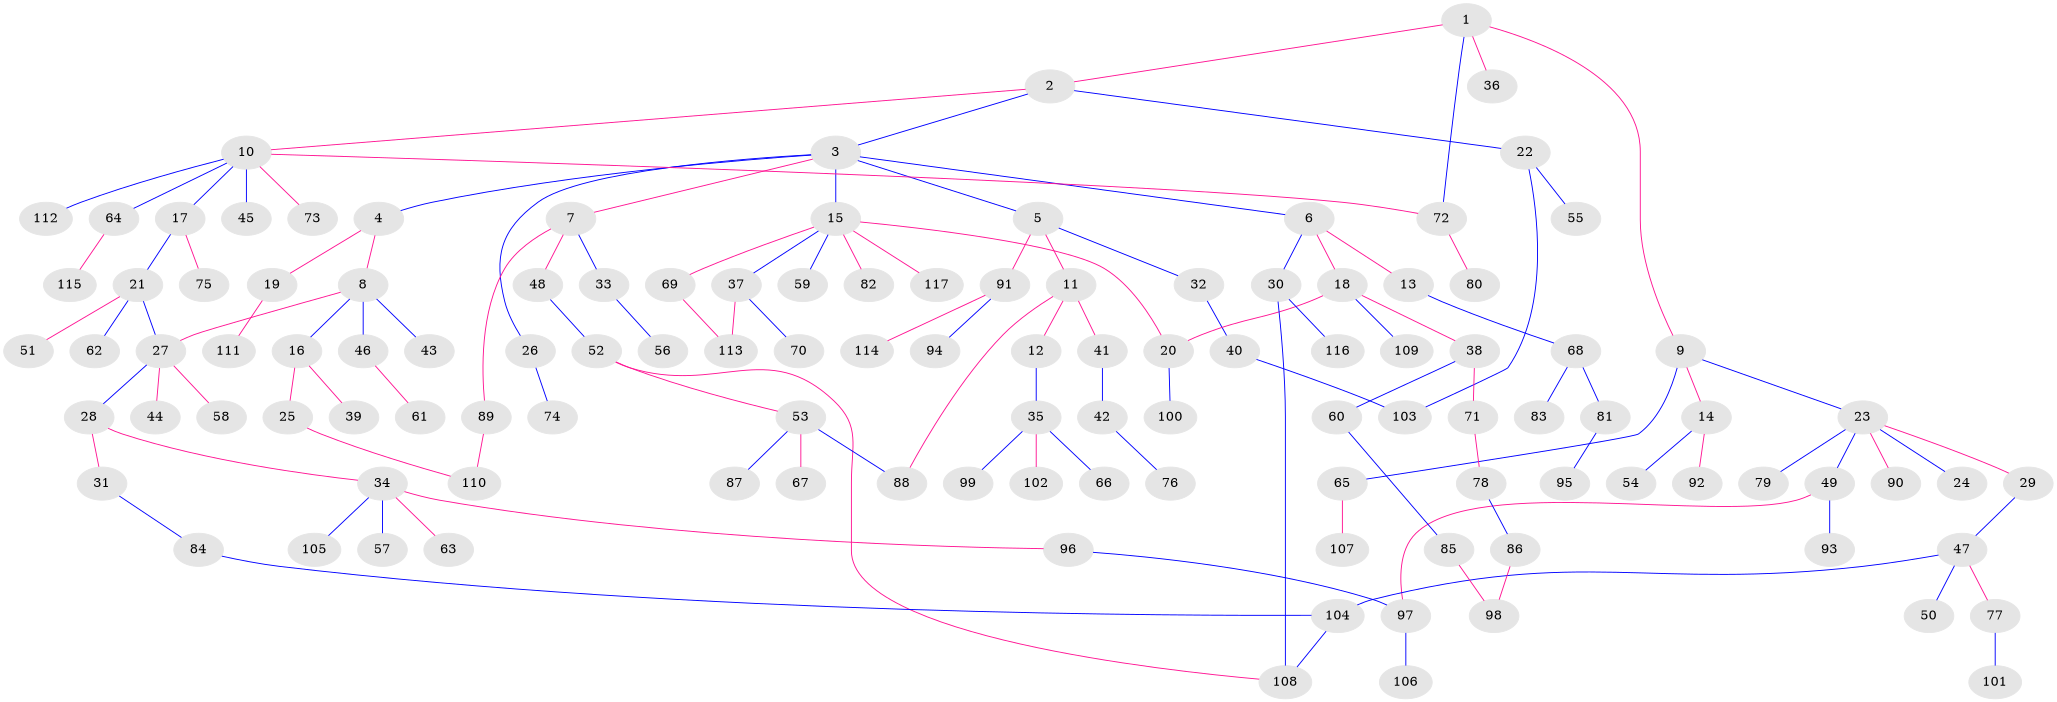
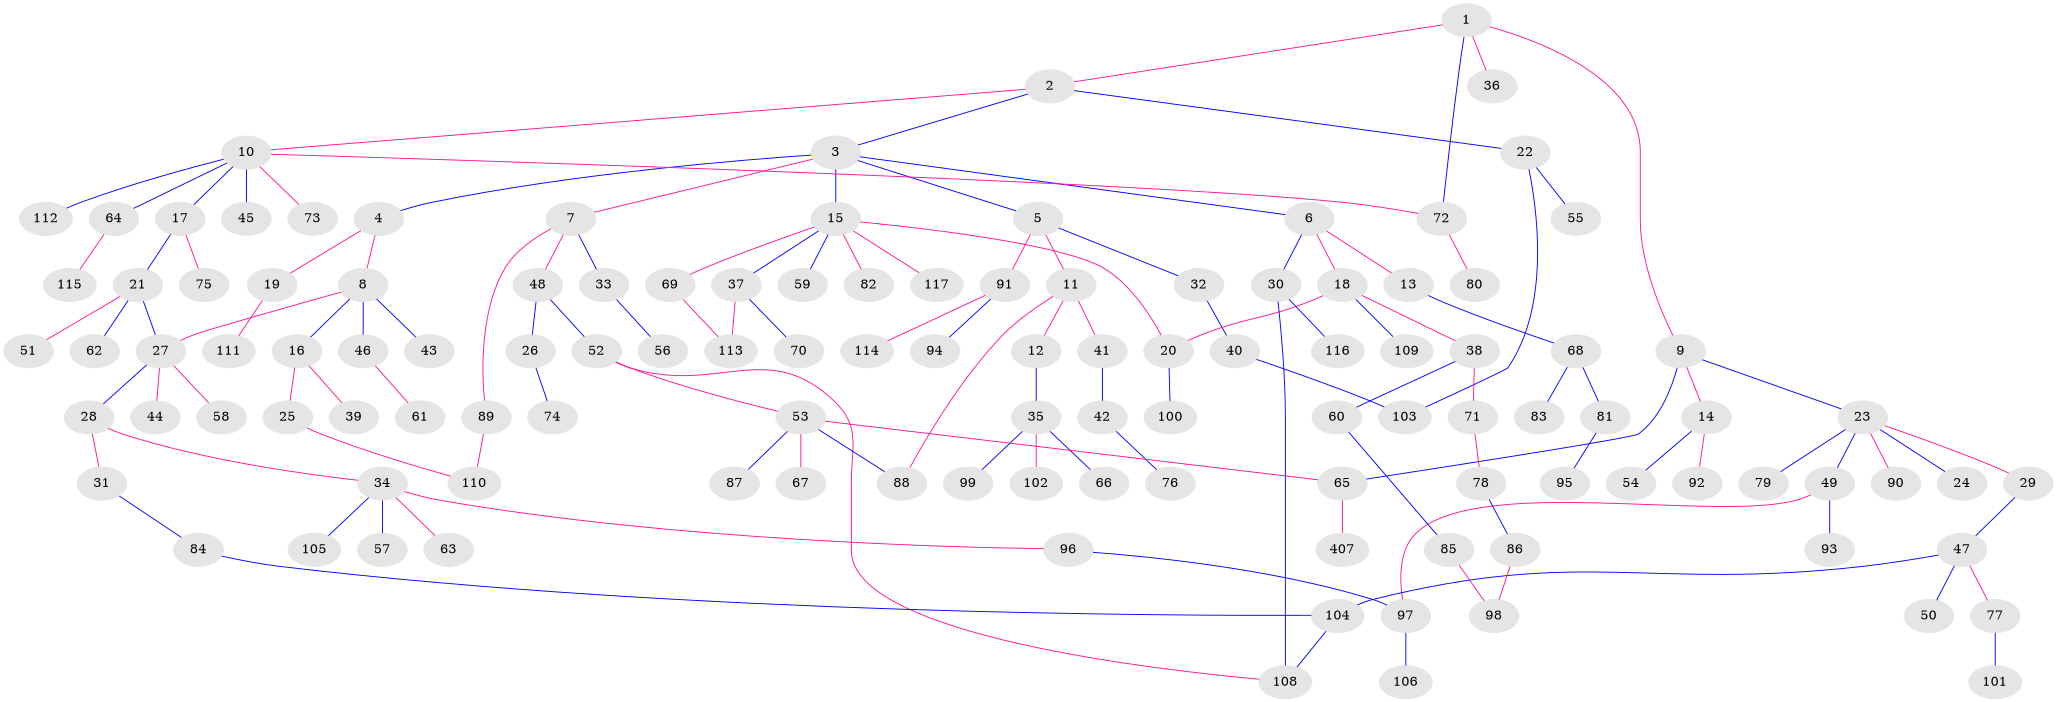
(587, 183) -> (534, 318)
none -> (1059, 449)
(1342, 550) -> (1342, 550)
